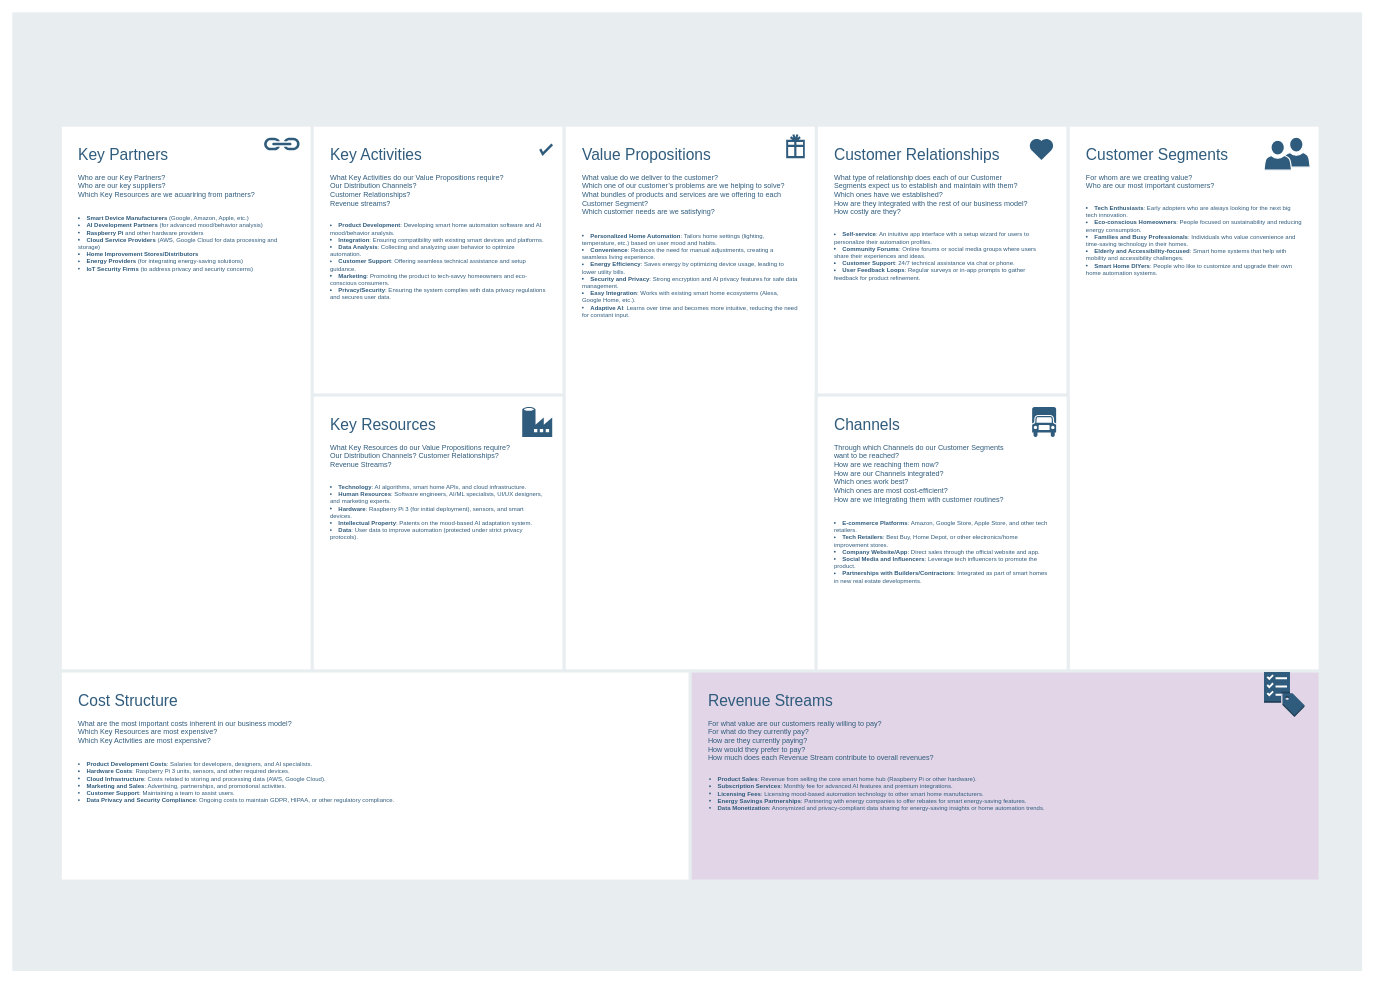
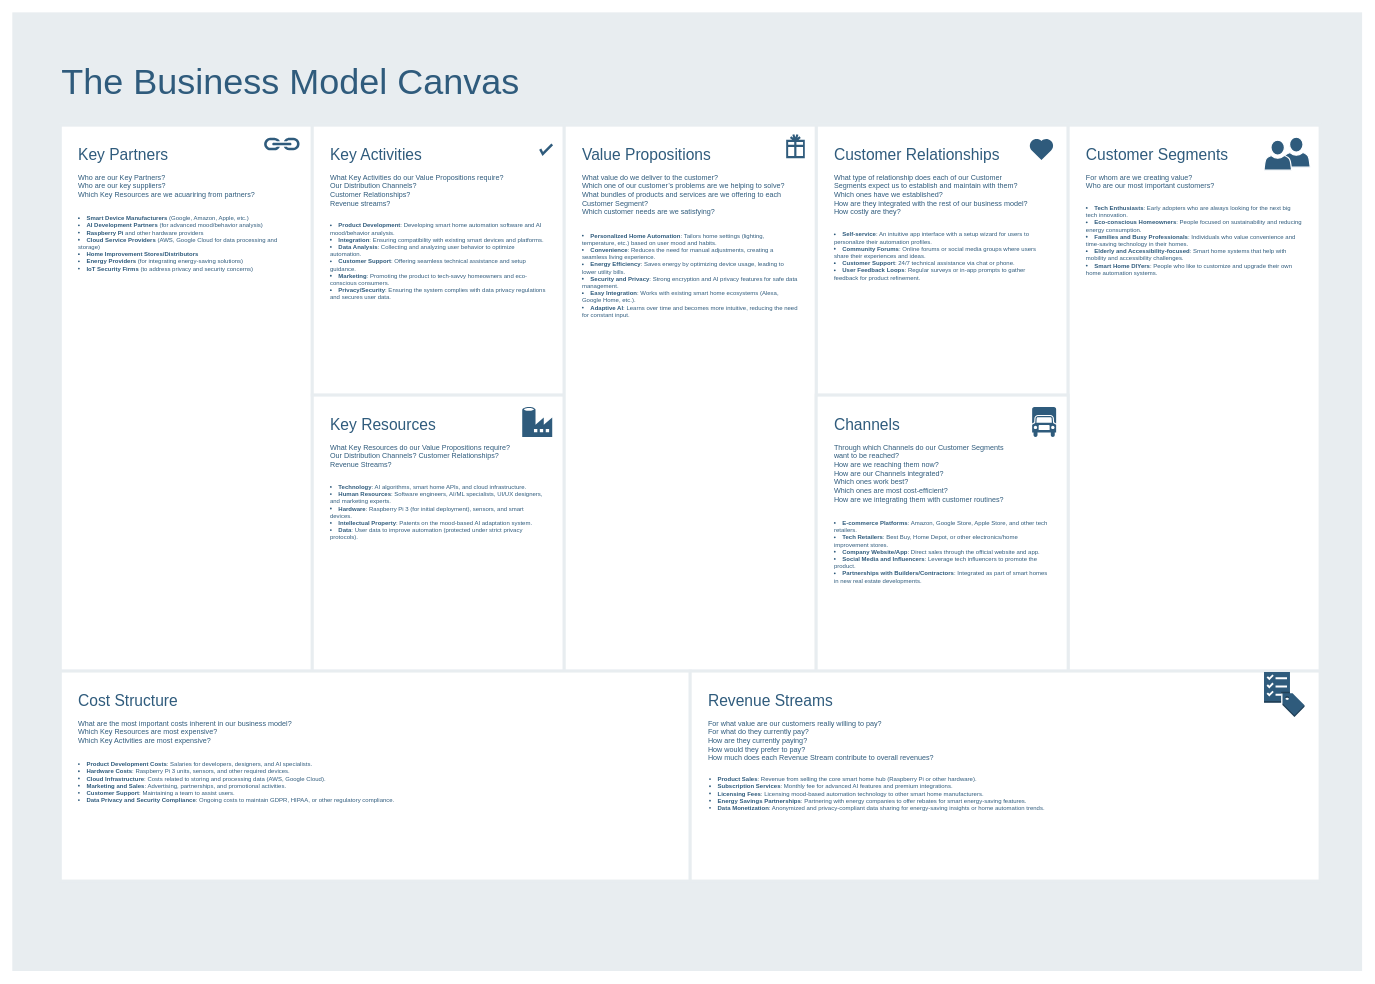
none -> (294, 80)
(1005, 776) -> (1005, 776)
